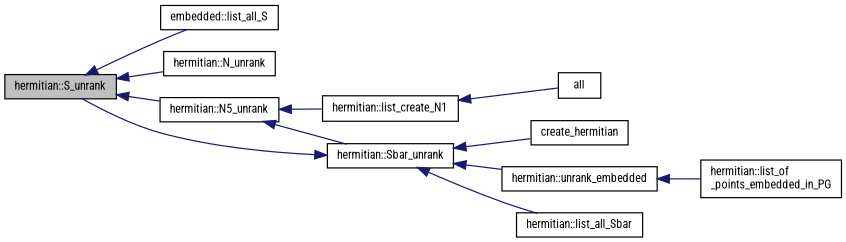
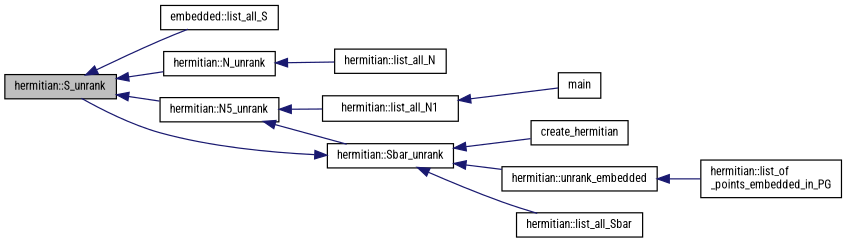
none -> (390, 61)
(580, 85) -> (580, 85)
(390, 109) -> (390, 109)
